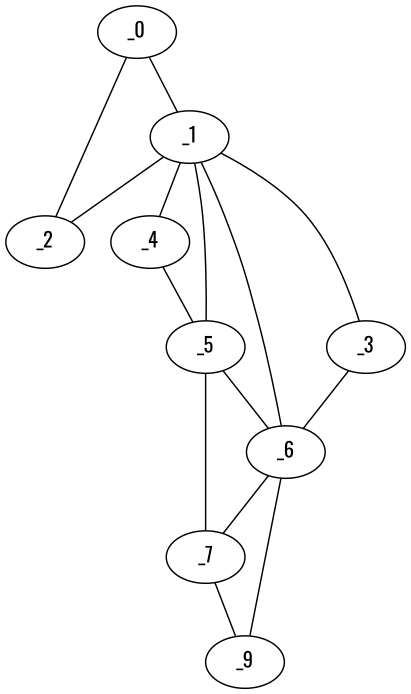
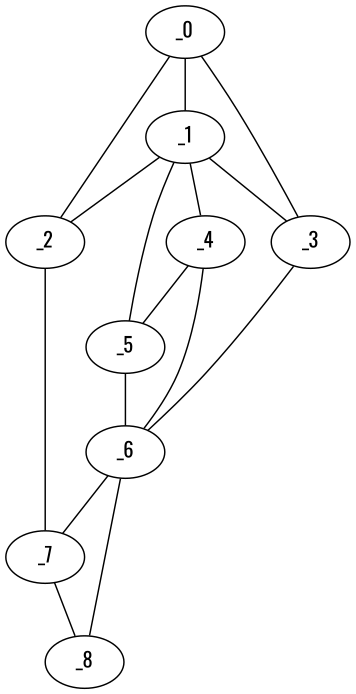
none -> (252, 135)
(250, 291) -> (185, 353)
(206, 452) -> (45, 400)
(245, 662) -> (85, 662)
